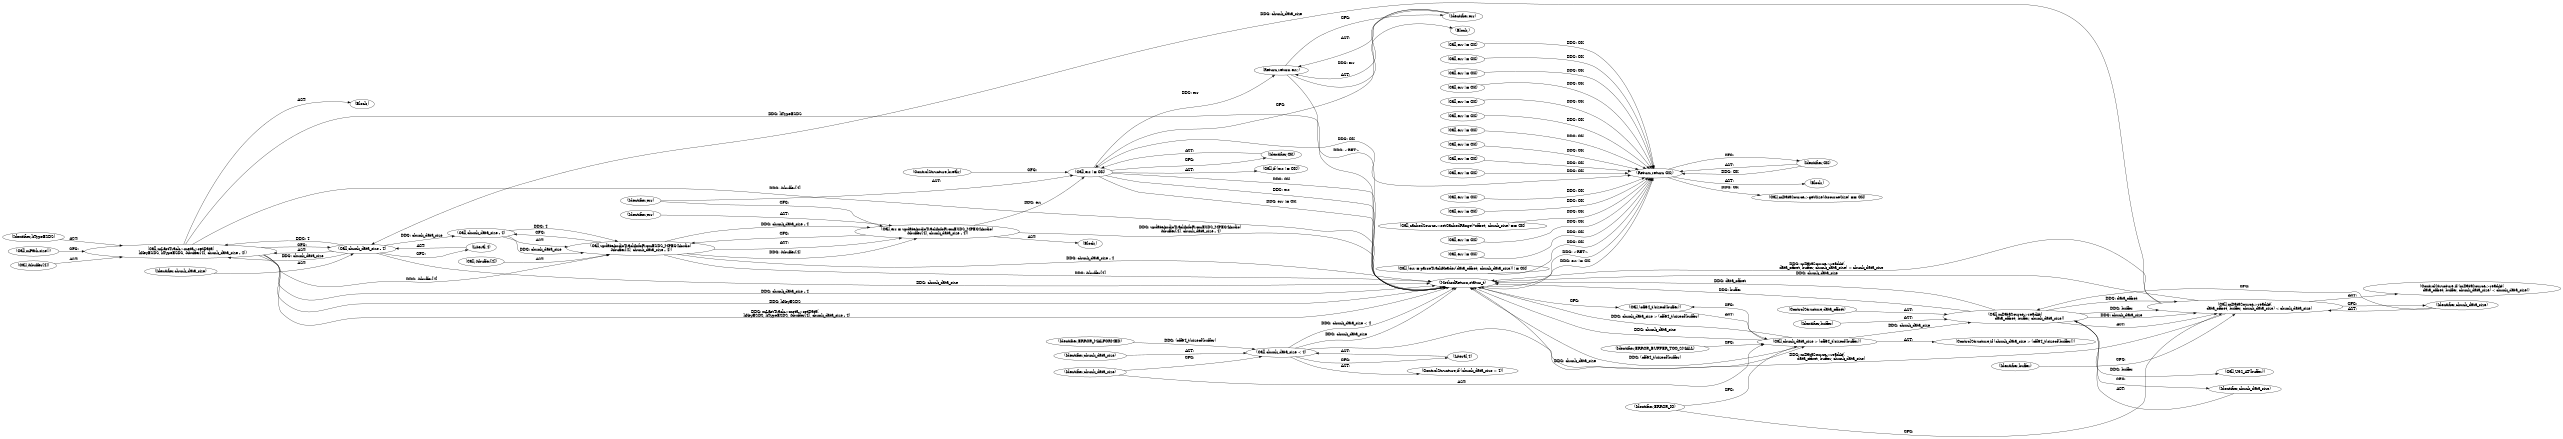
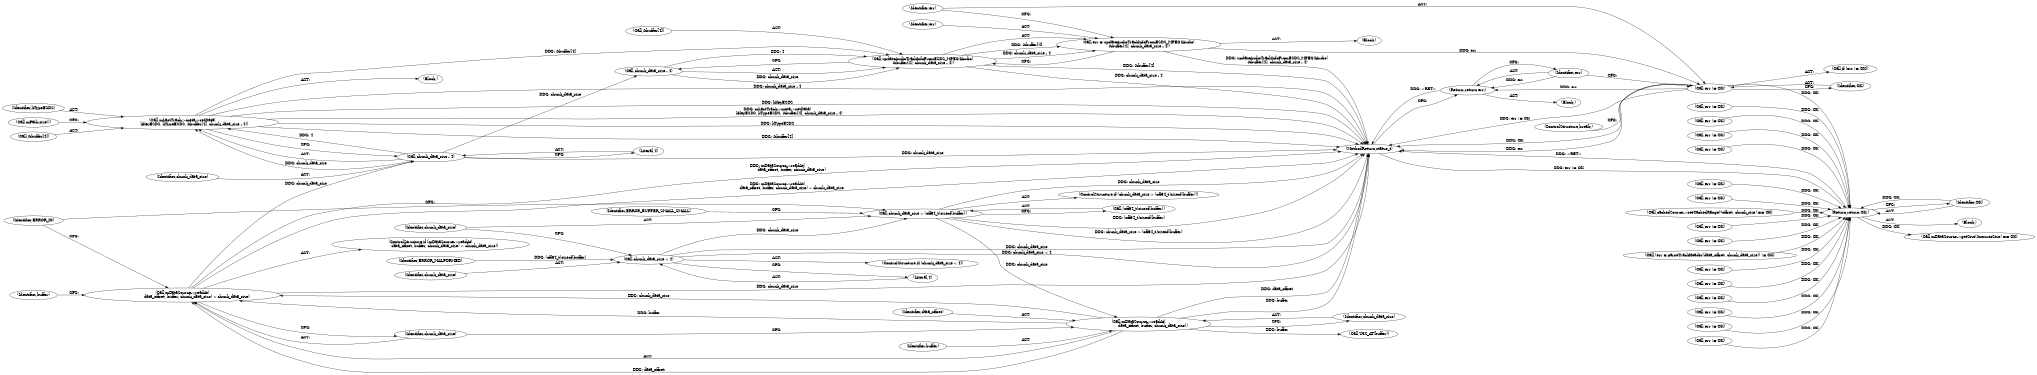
(1546, 302) -> (1409, 112)
(1817, 310) -> (923, 312)
(1655, 349) -> (649, 211)
